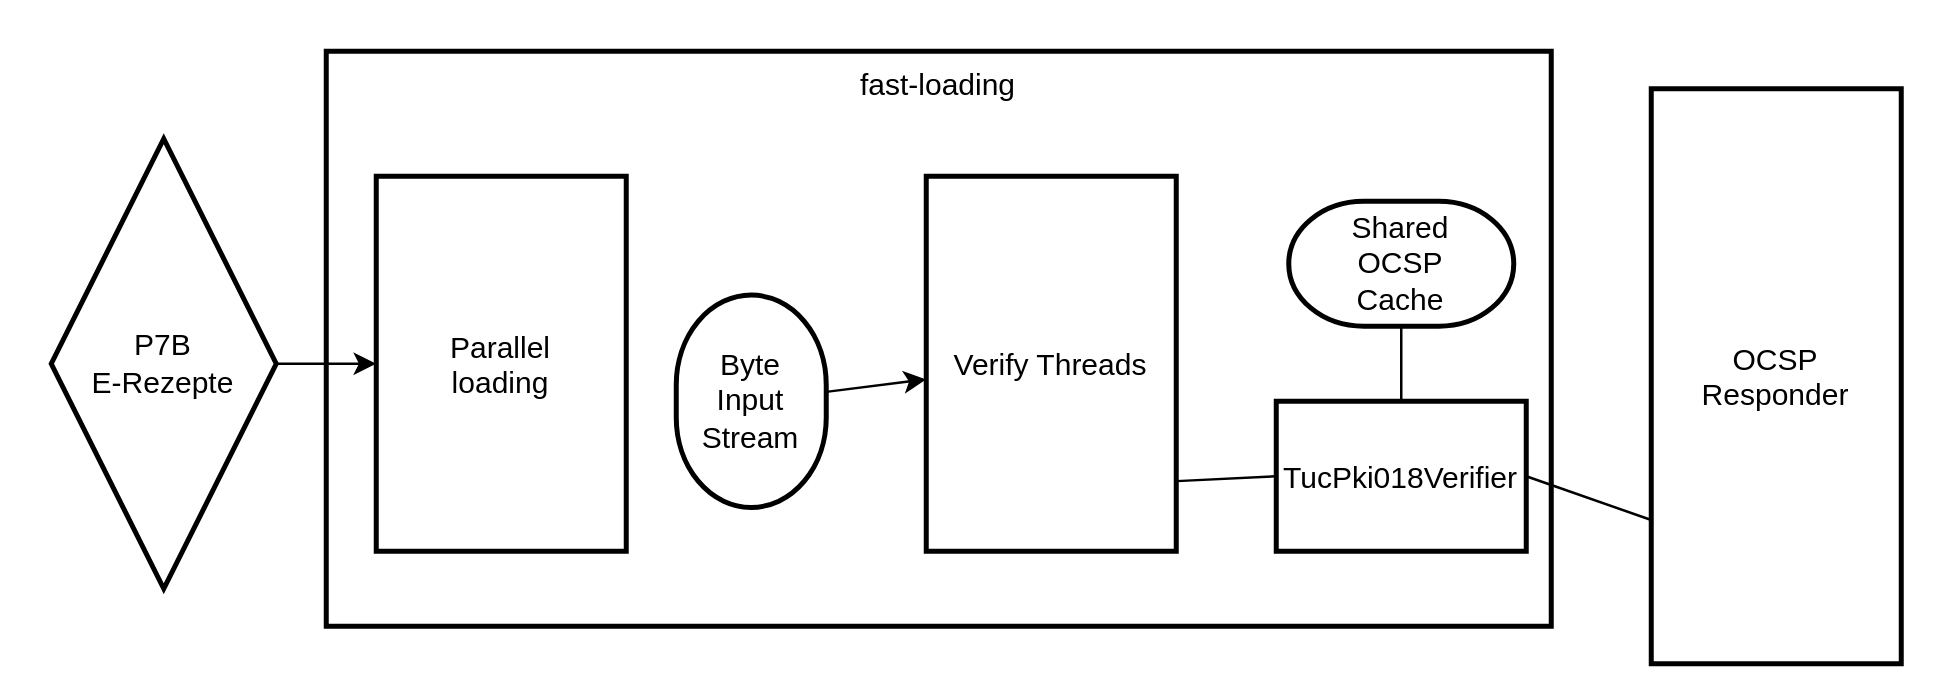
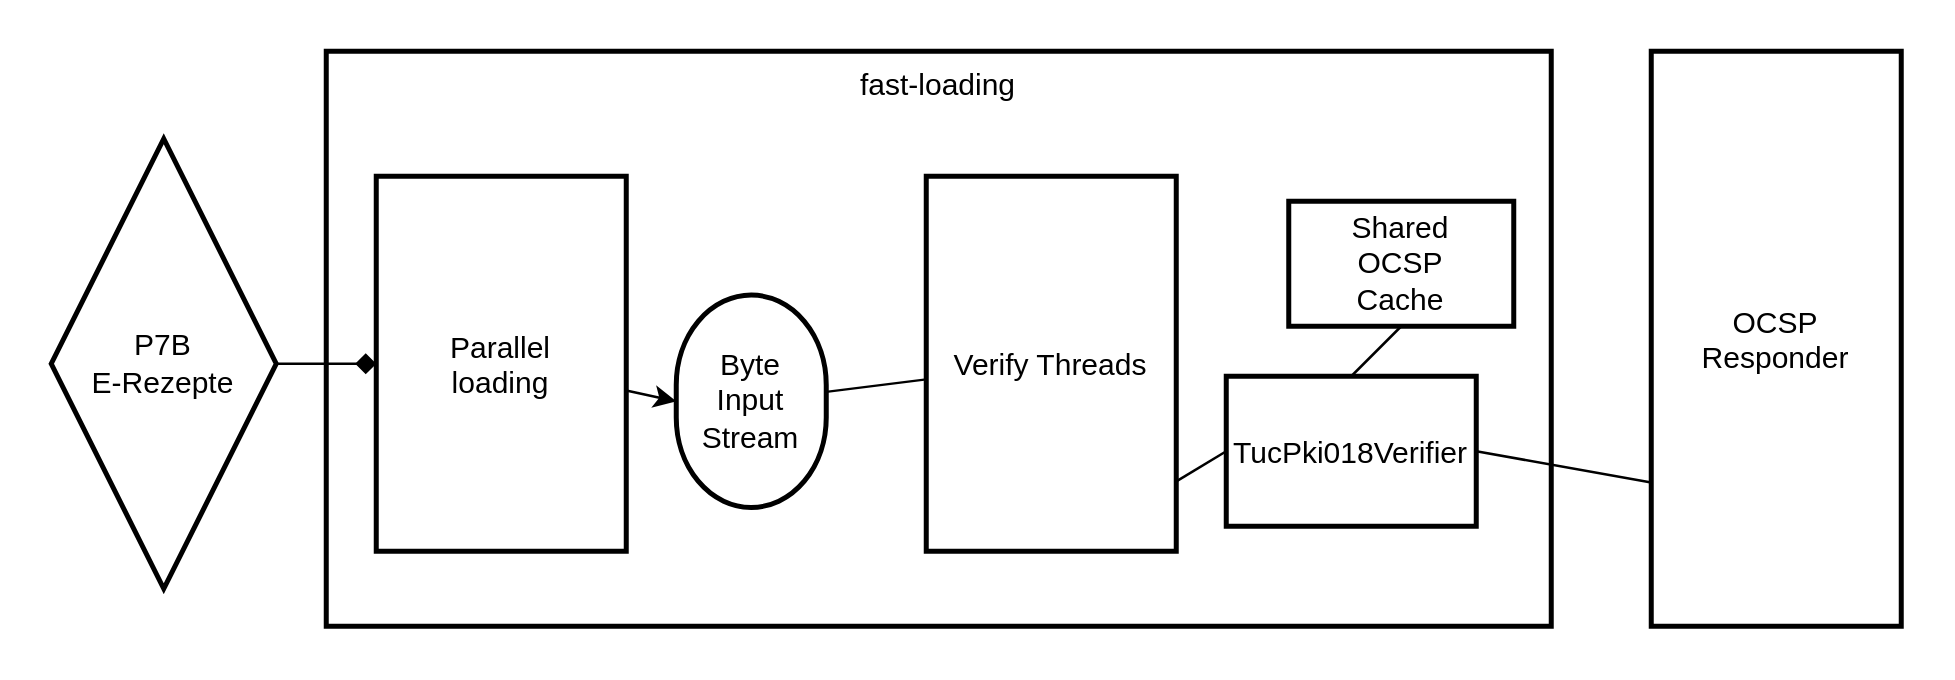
(1401, 264) -> (1401, 264)
(357, 364) -> (356, 364)
(1776, 376) -> (1776, 339)
(908, 382) -> (915, 381)
none -> (644, 394)
(1401, 476) -> (1351, 451)
